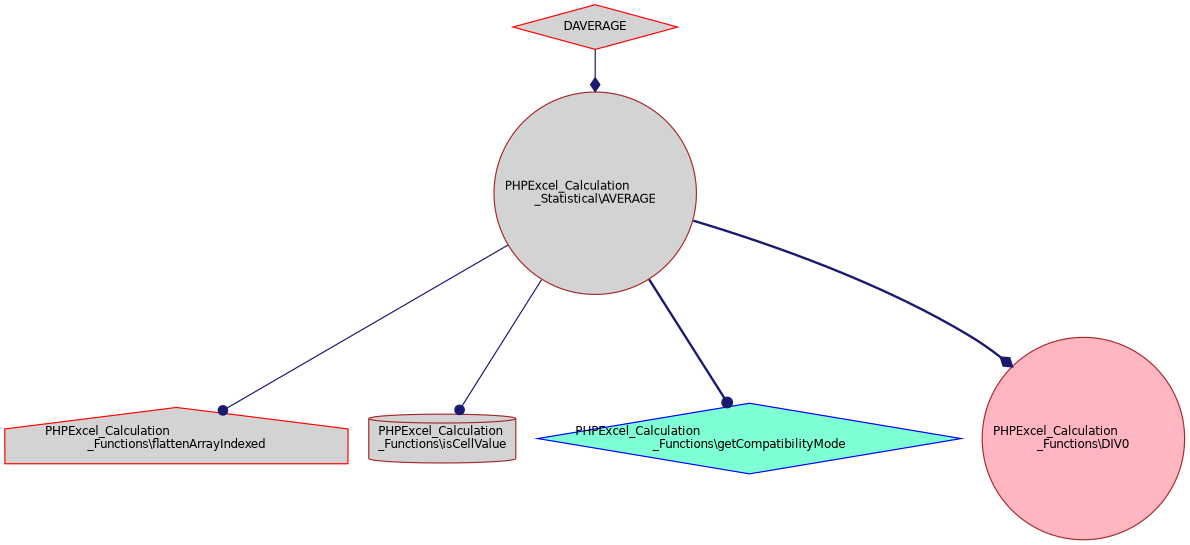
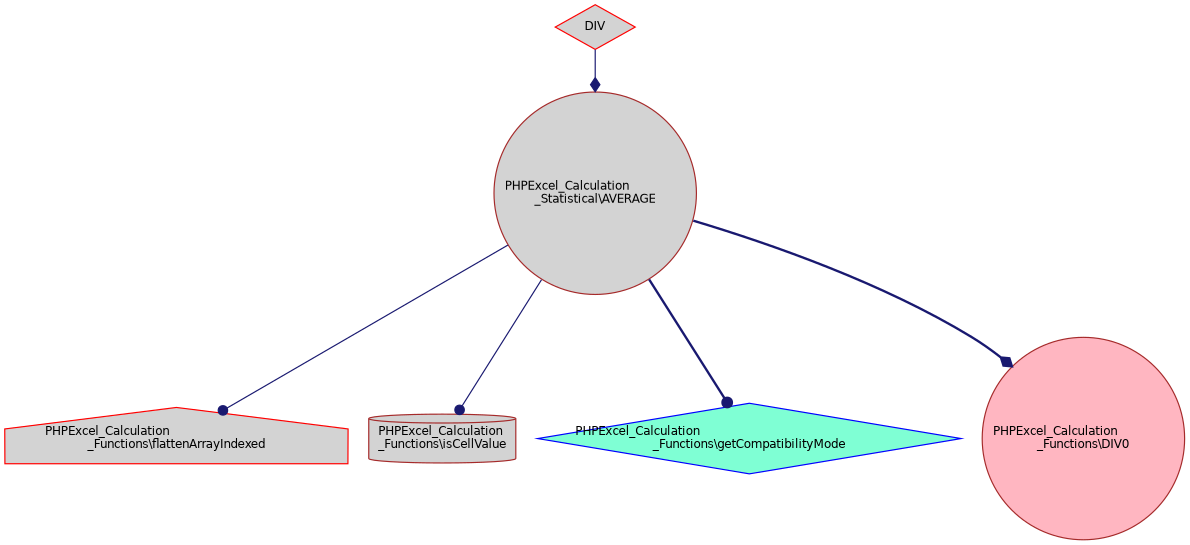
(595, 27) -> (595, 27)
